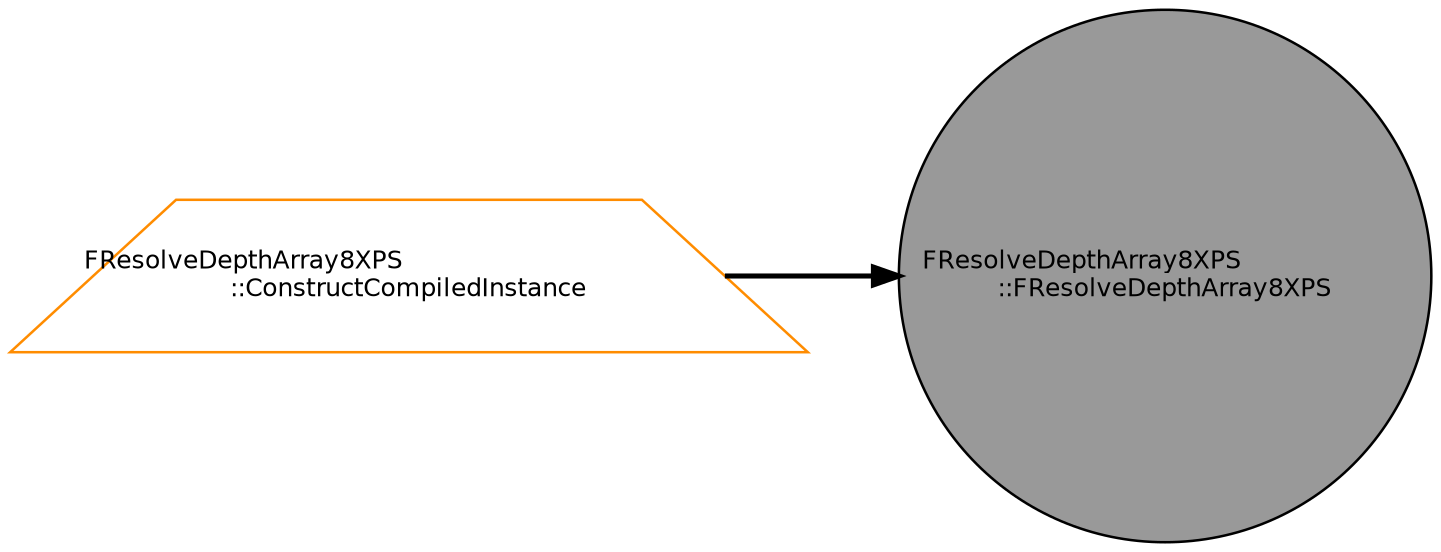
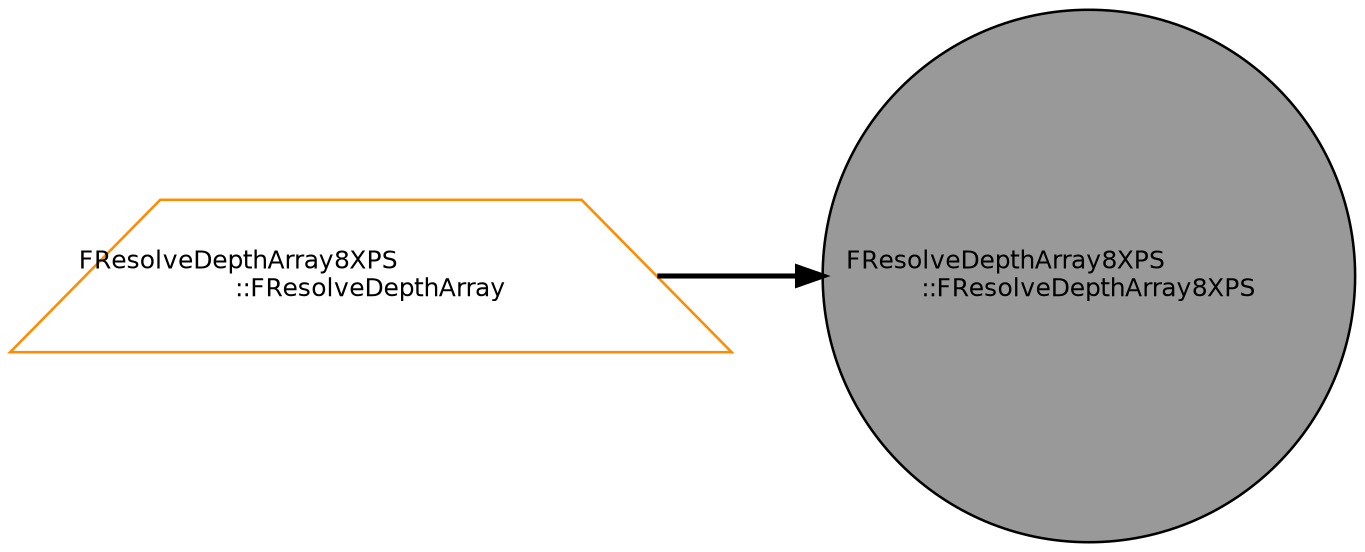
(409, 276) -> (371, 276)
